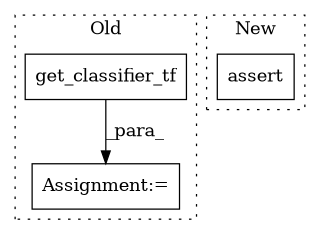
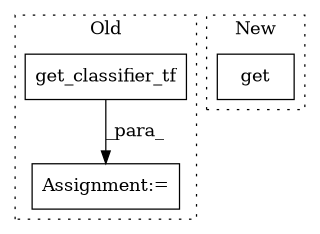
(256, 77) -> (256, 77)
